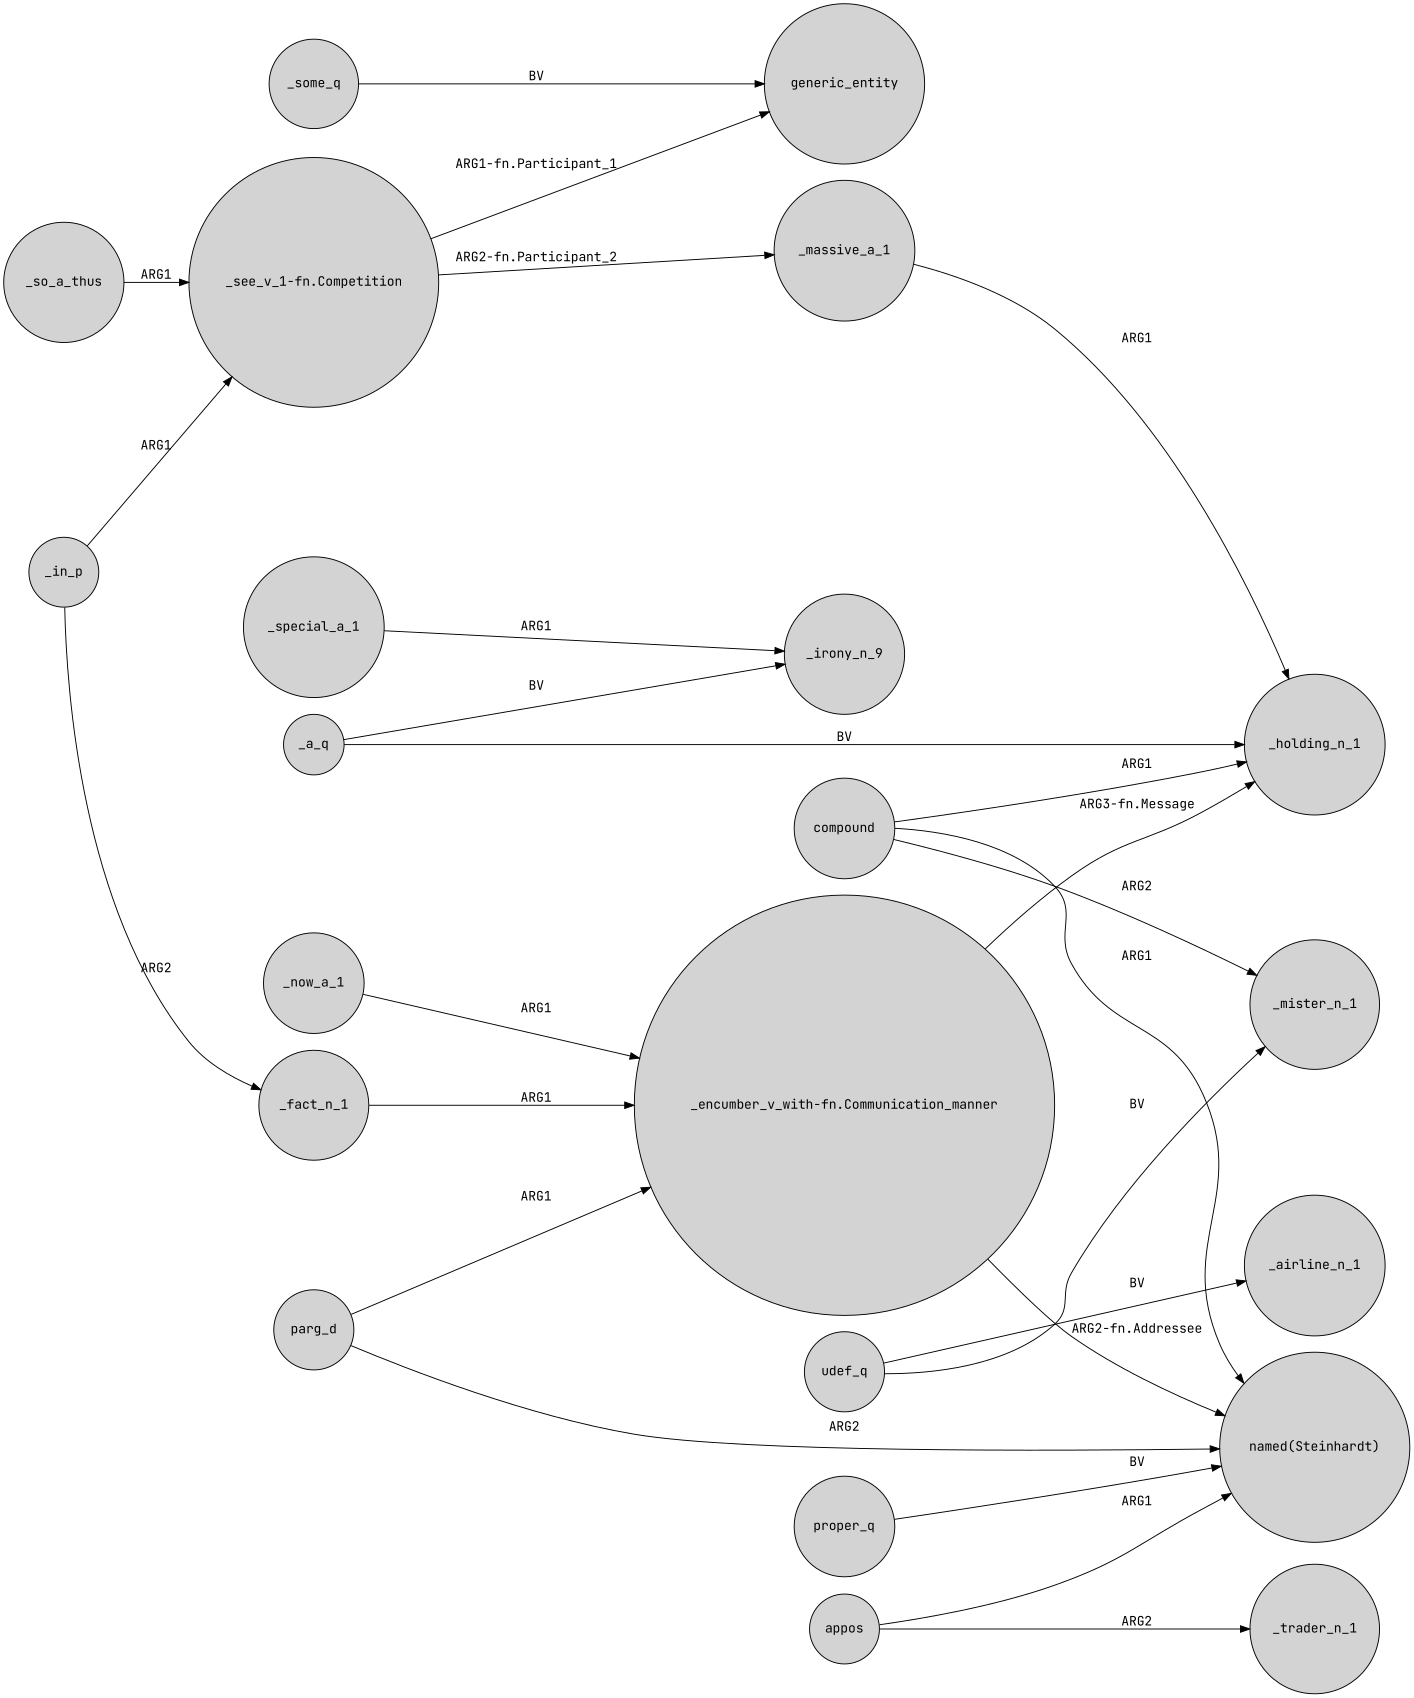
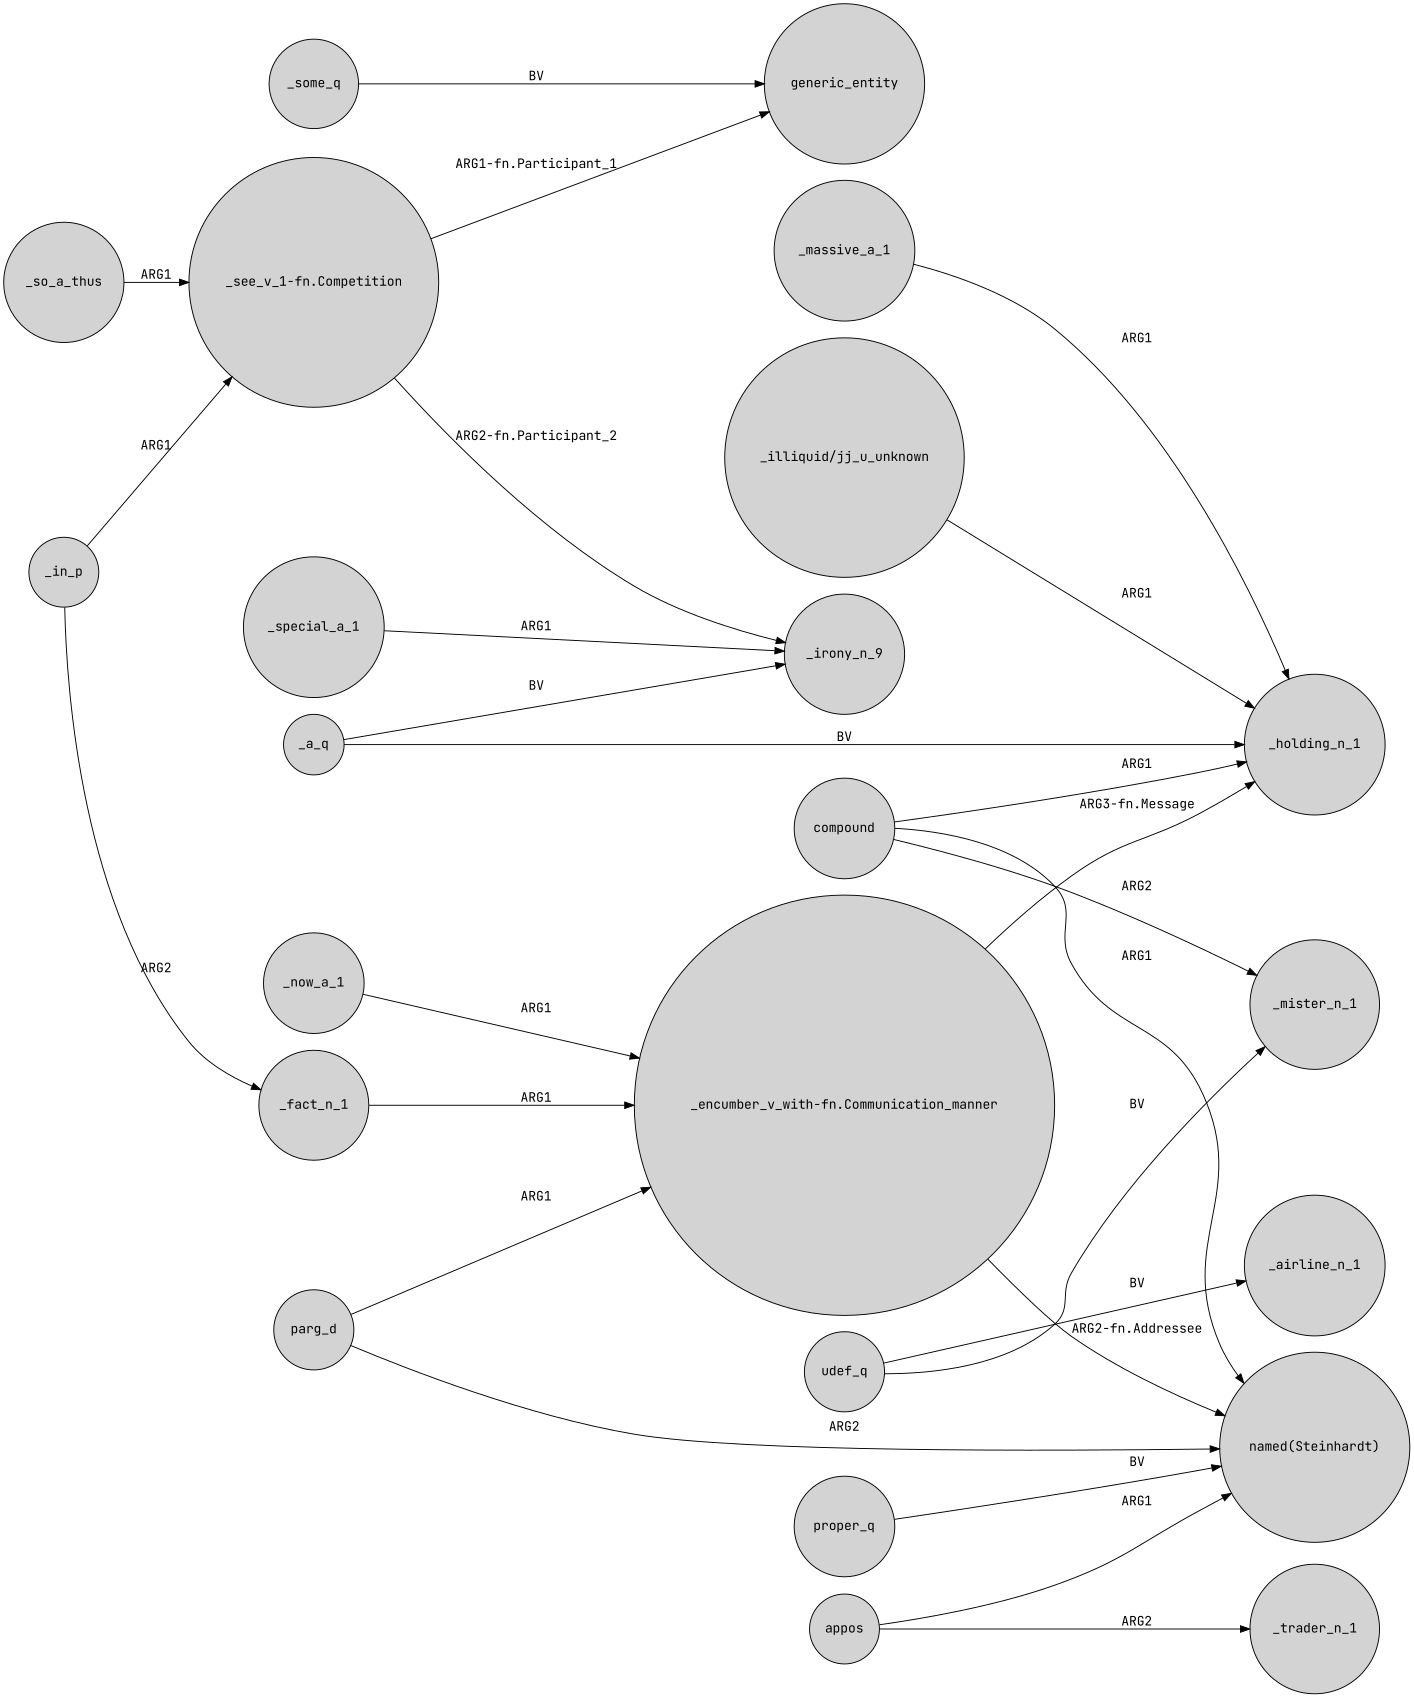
(602, 265) -> (566, 539)
none -> (844, 458)
